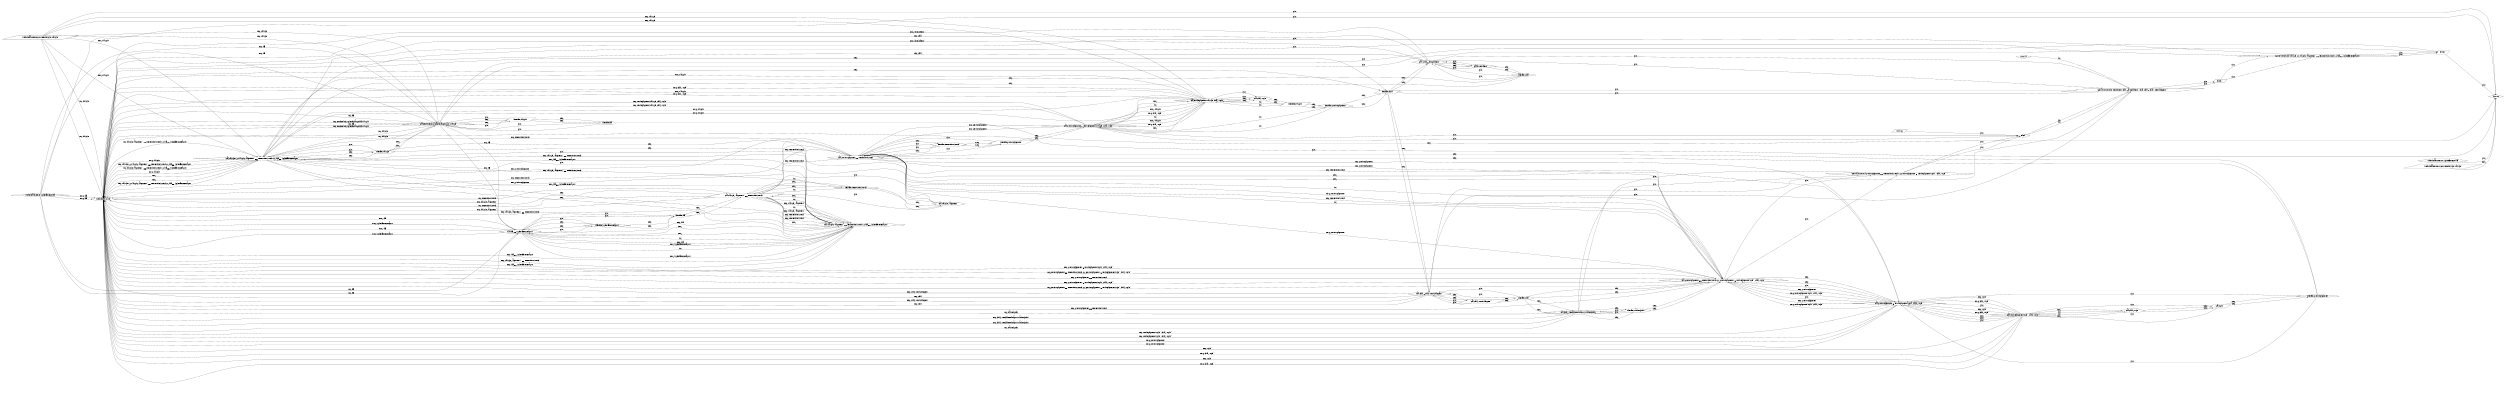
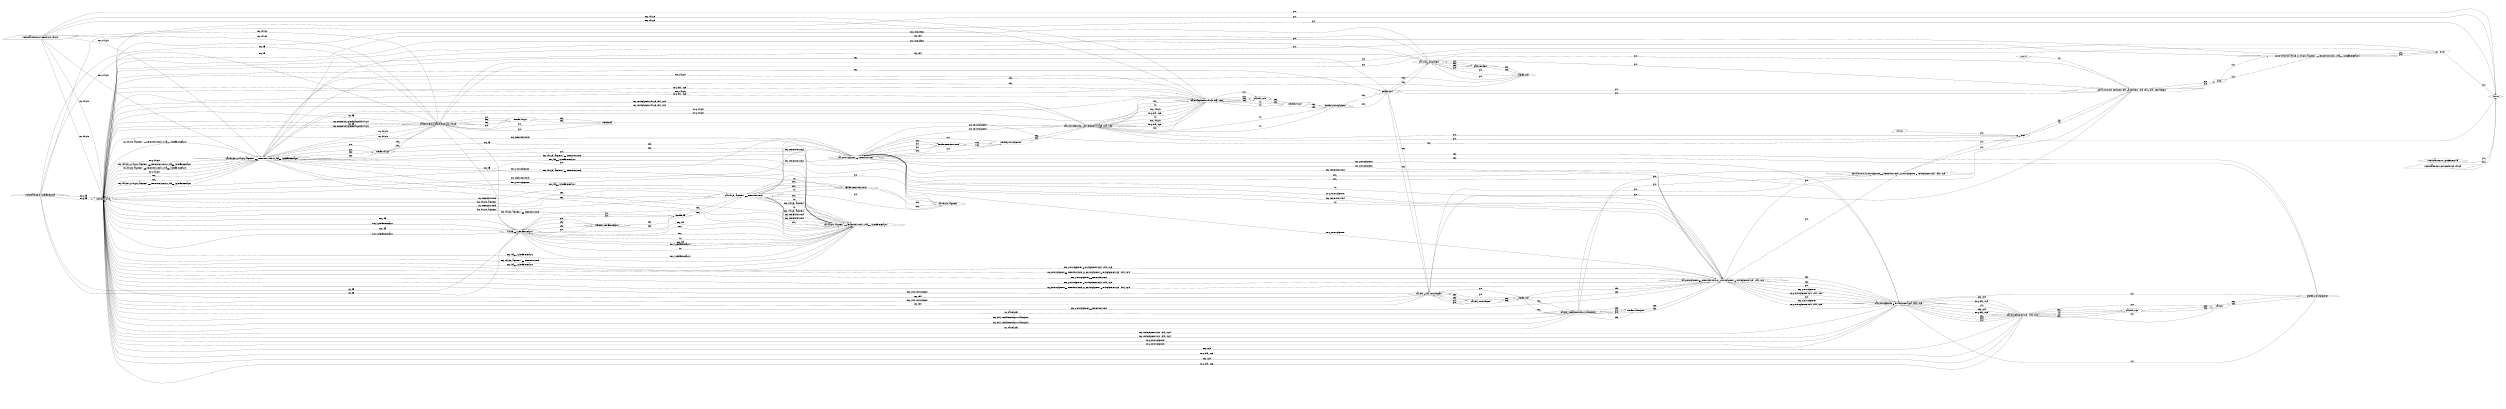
(1294, 150) -> (1251, 22)
